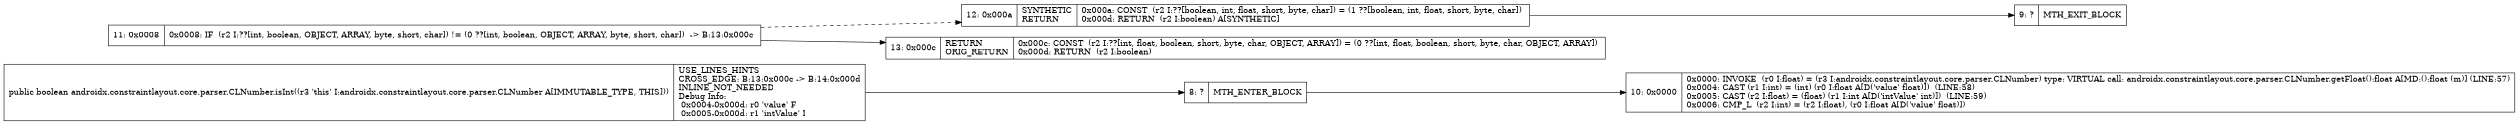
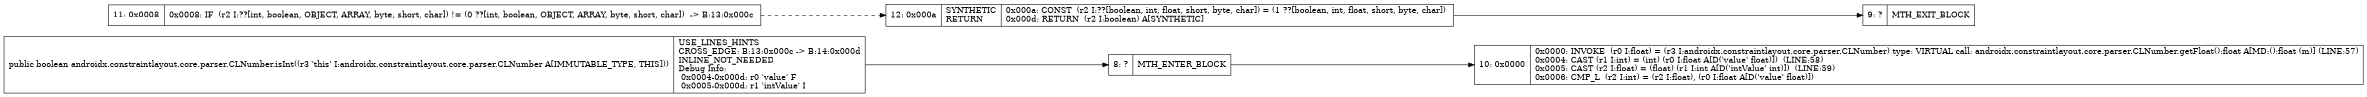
(1246, 48) -> none
